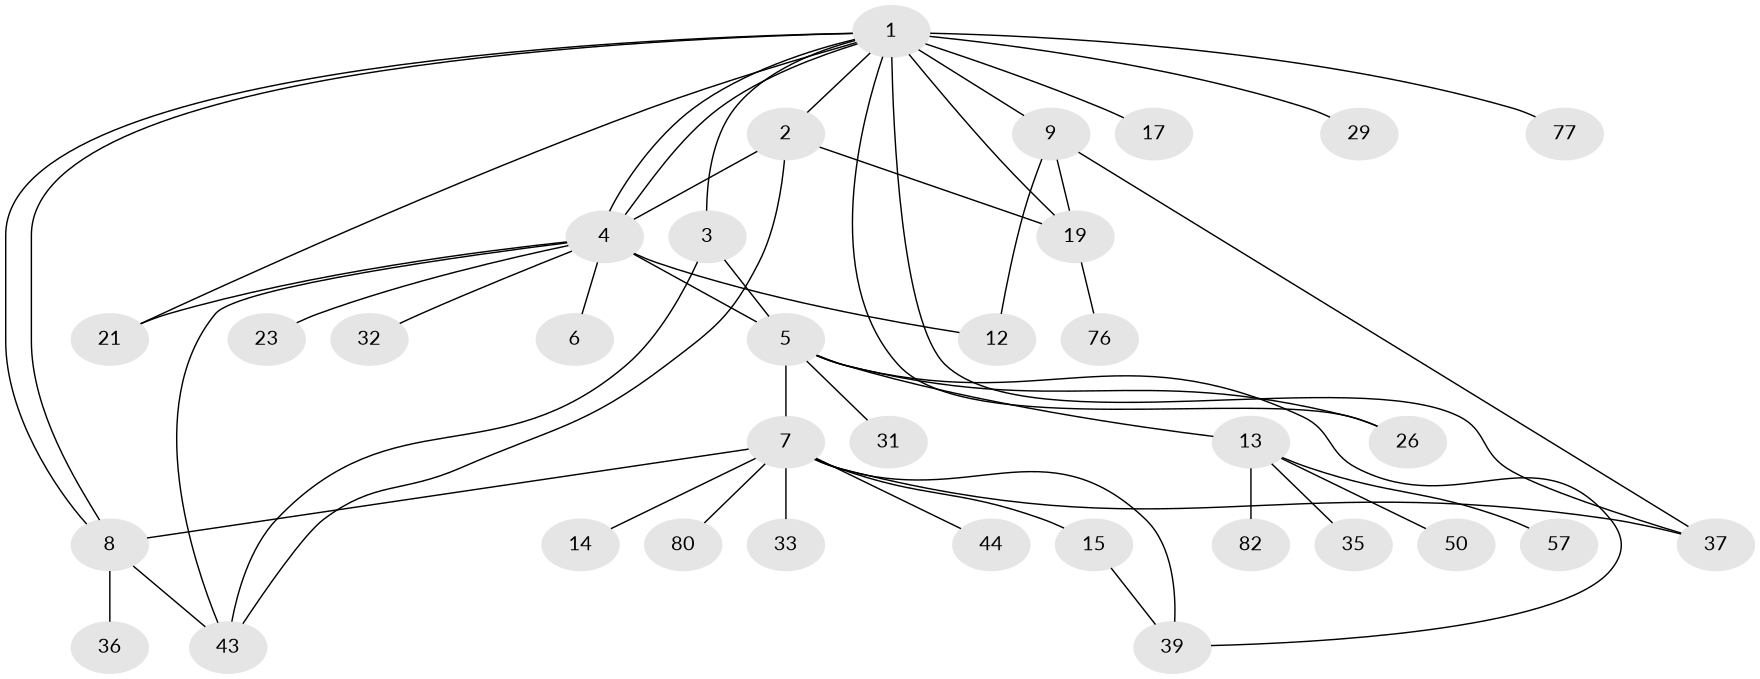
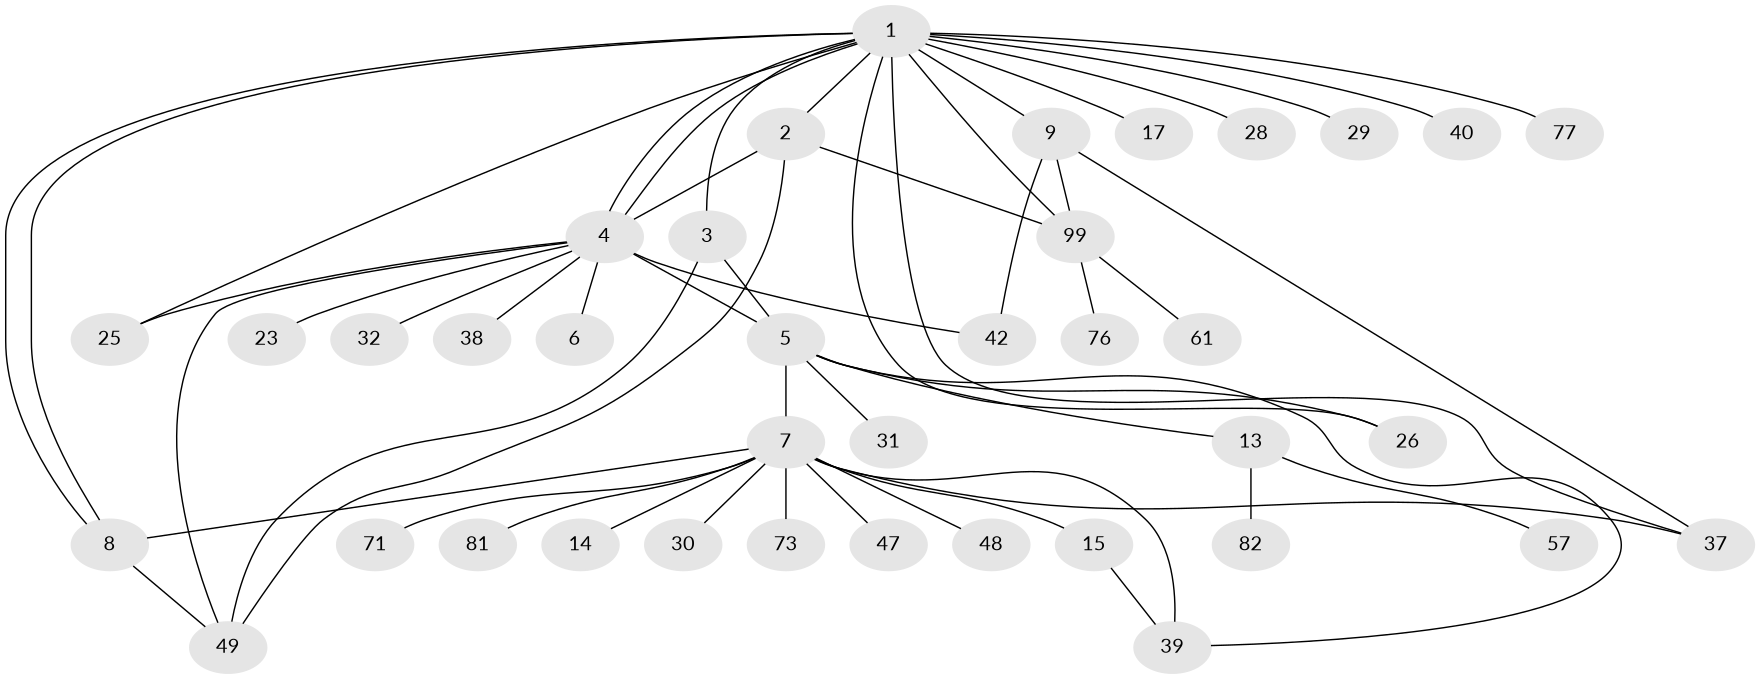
none -> (1257, 134)
none -> (1462, 134)
(1075, 237) -> (1075, 237)
(110, 339) -> (110, 339)
none -> (472, 339)
(997, 339) -> (997, 339)
none -> (1202, 339)
none -> (375, 545)
none -> (478, 545)
(683, 545) -> (683, 545)
(786, 545) -> (786, 545)
none -> (889, 545)
(991, 545) -> (991, 545)
(1354, 545) -> none
(1456, 545) -> none
(110, 648) -> none
(228, 648) -> (228, 648)
